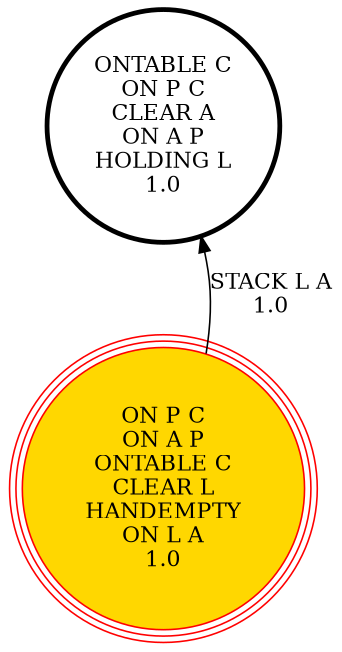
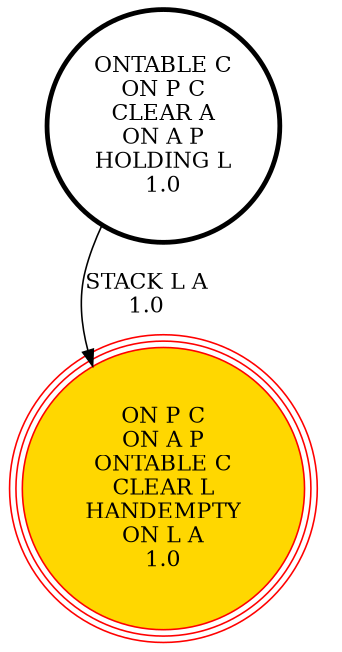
(210, 303) -> (82, 287)
